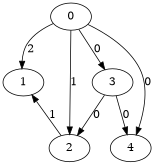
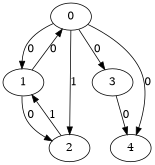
(31, 49) -> (31, 49)
none -> (45, 53)
(93, 112) -> (27, 120)
